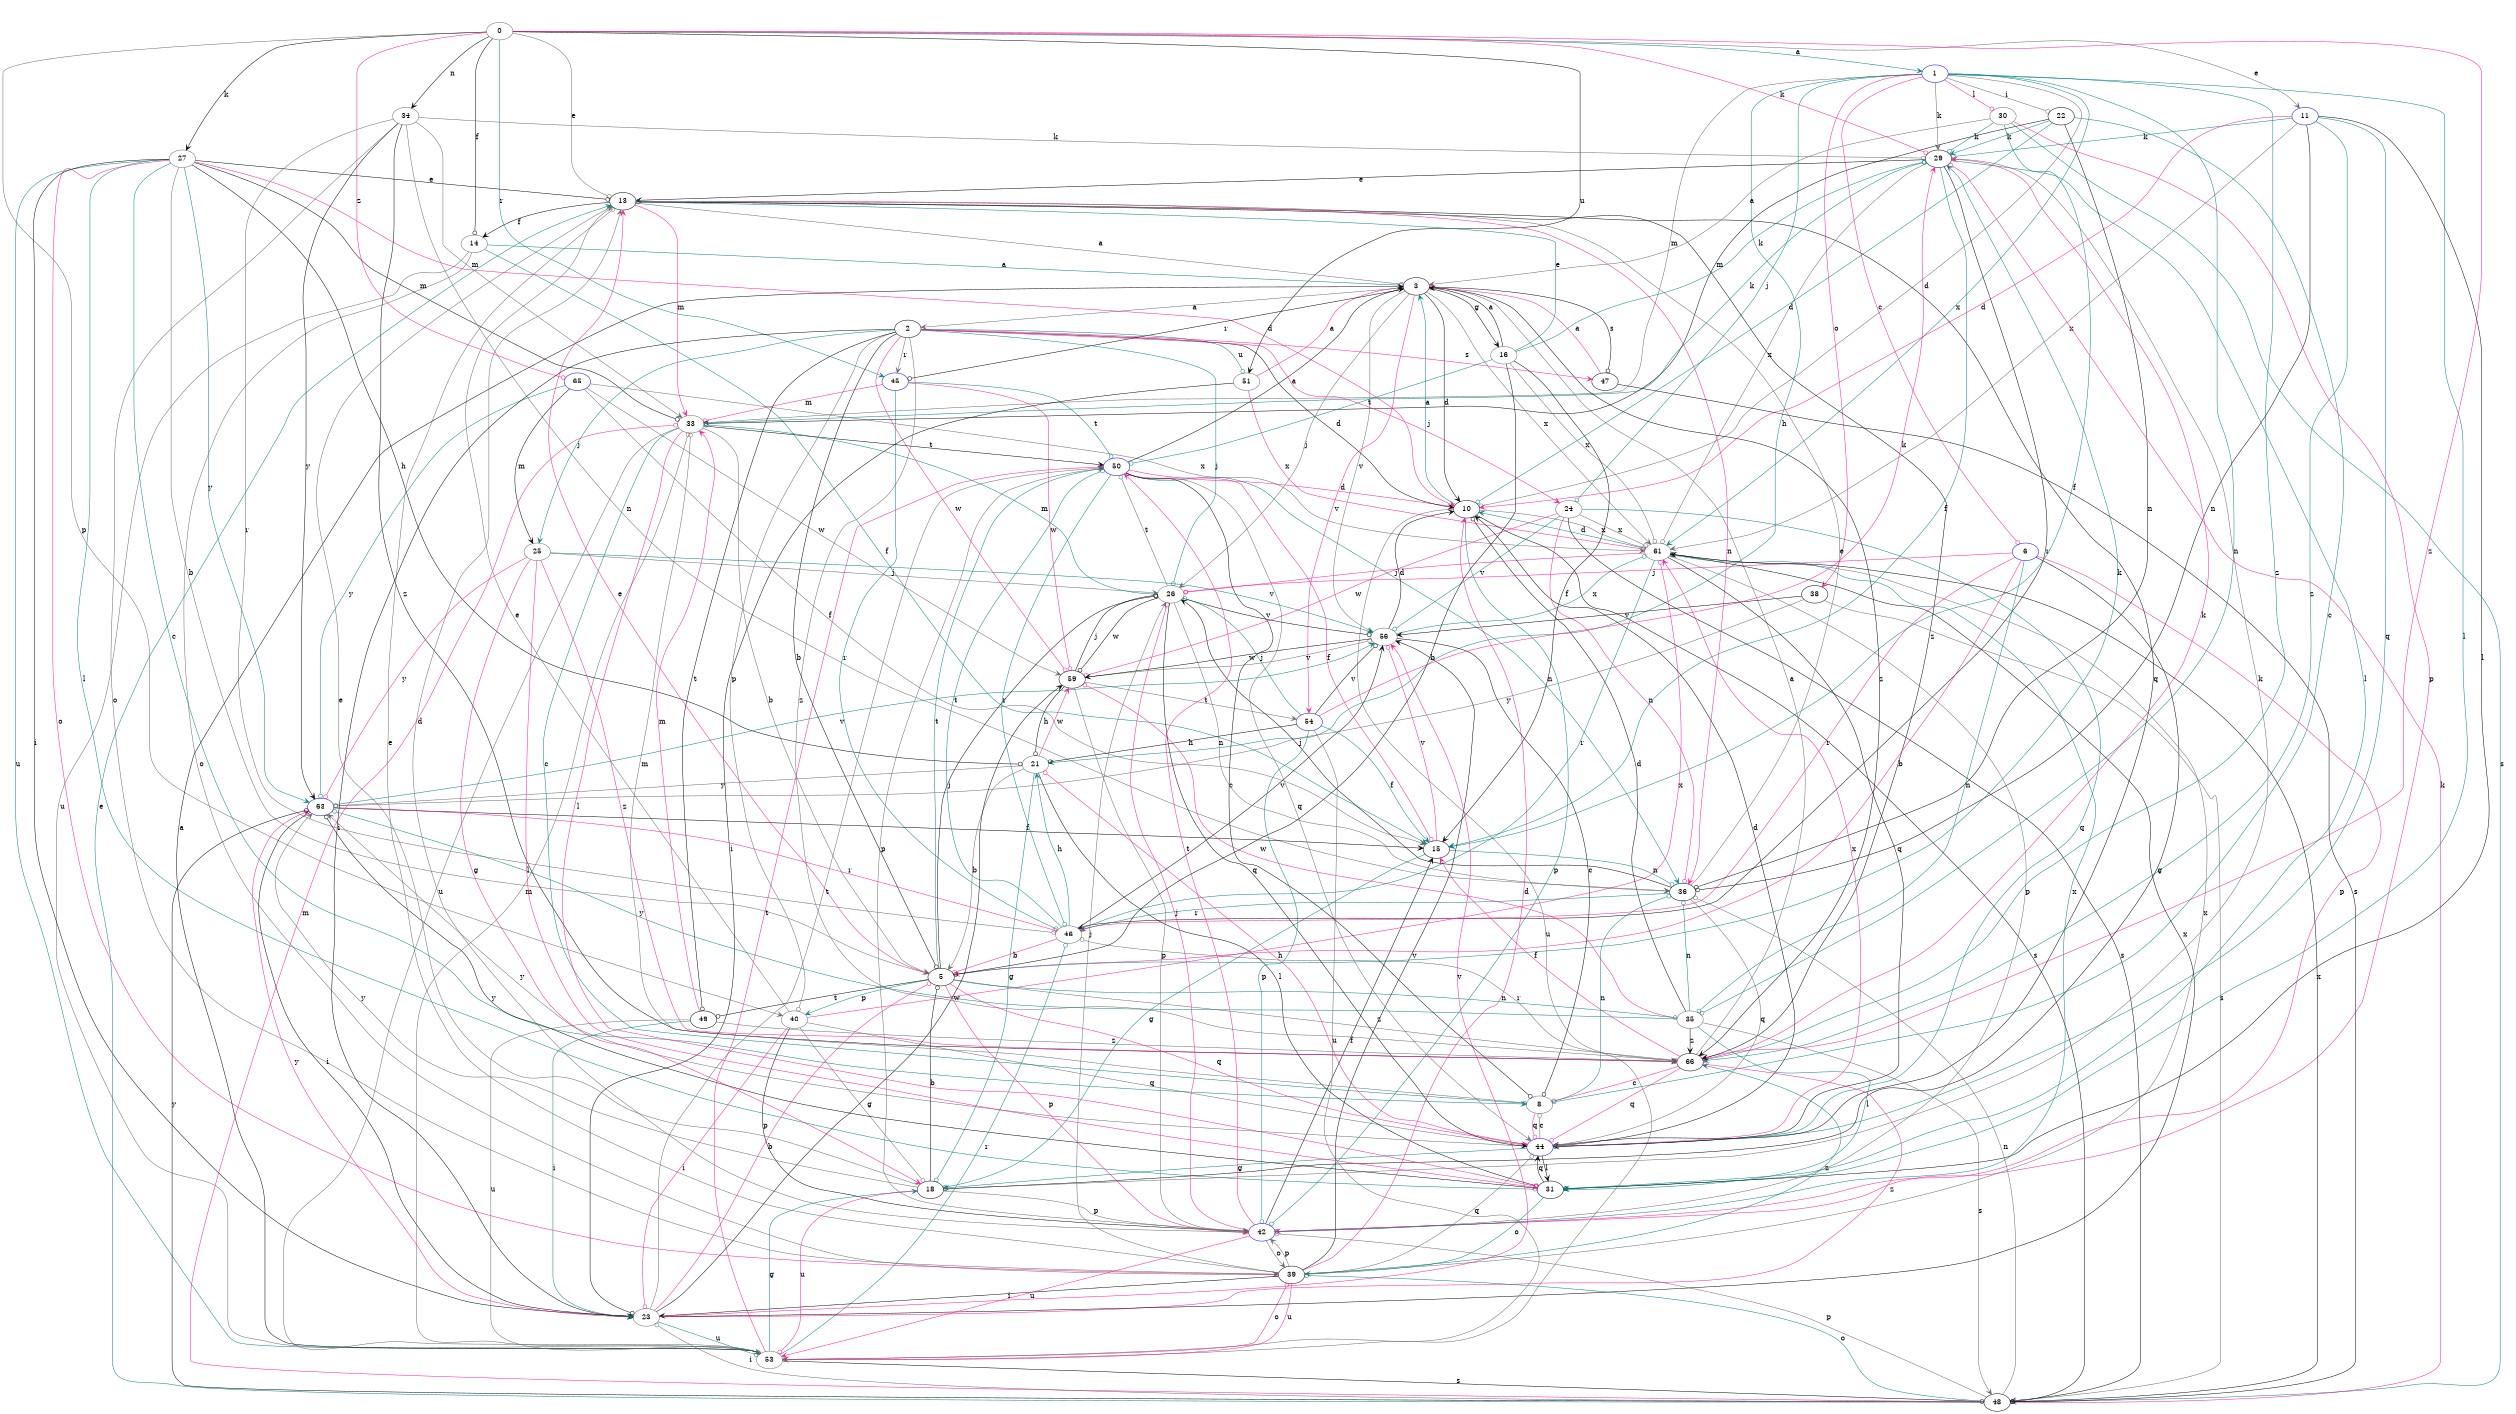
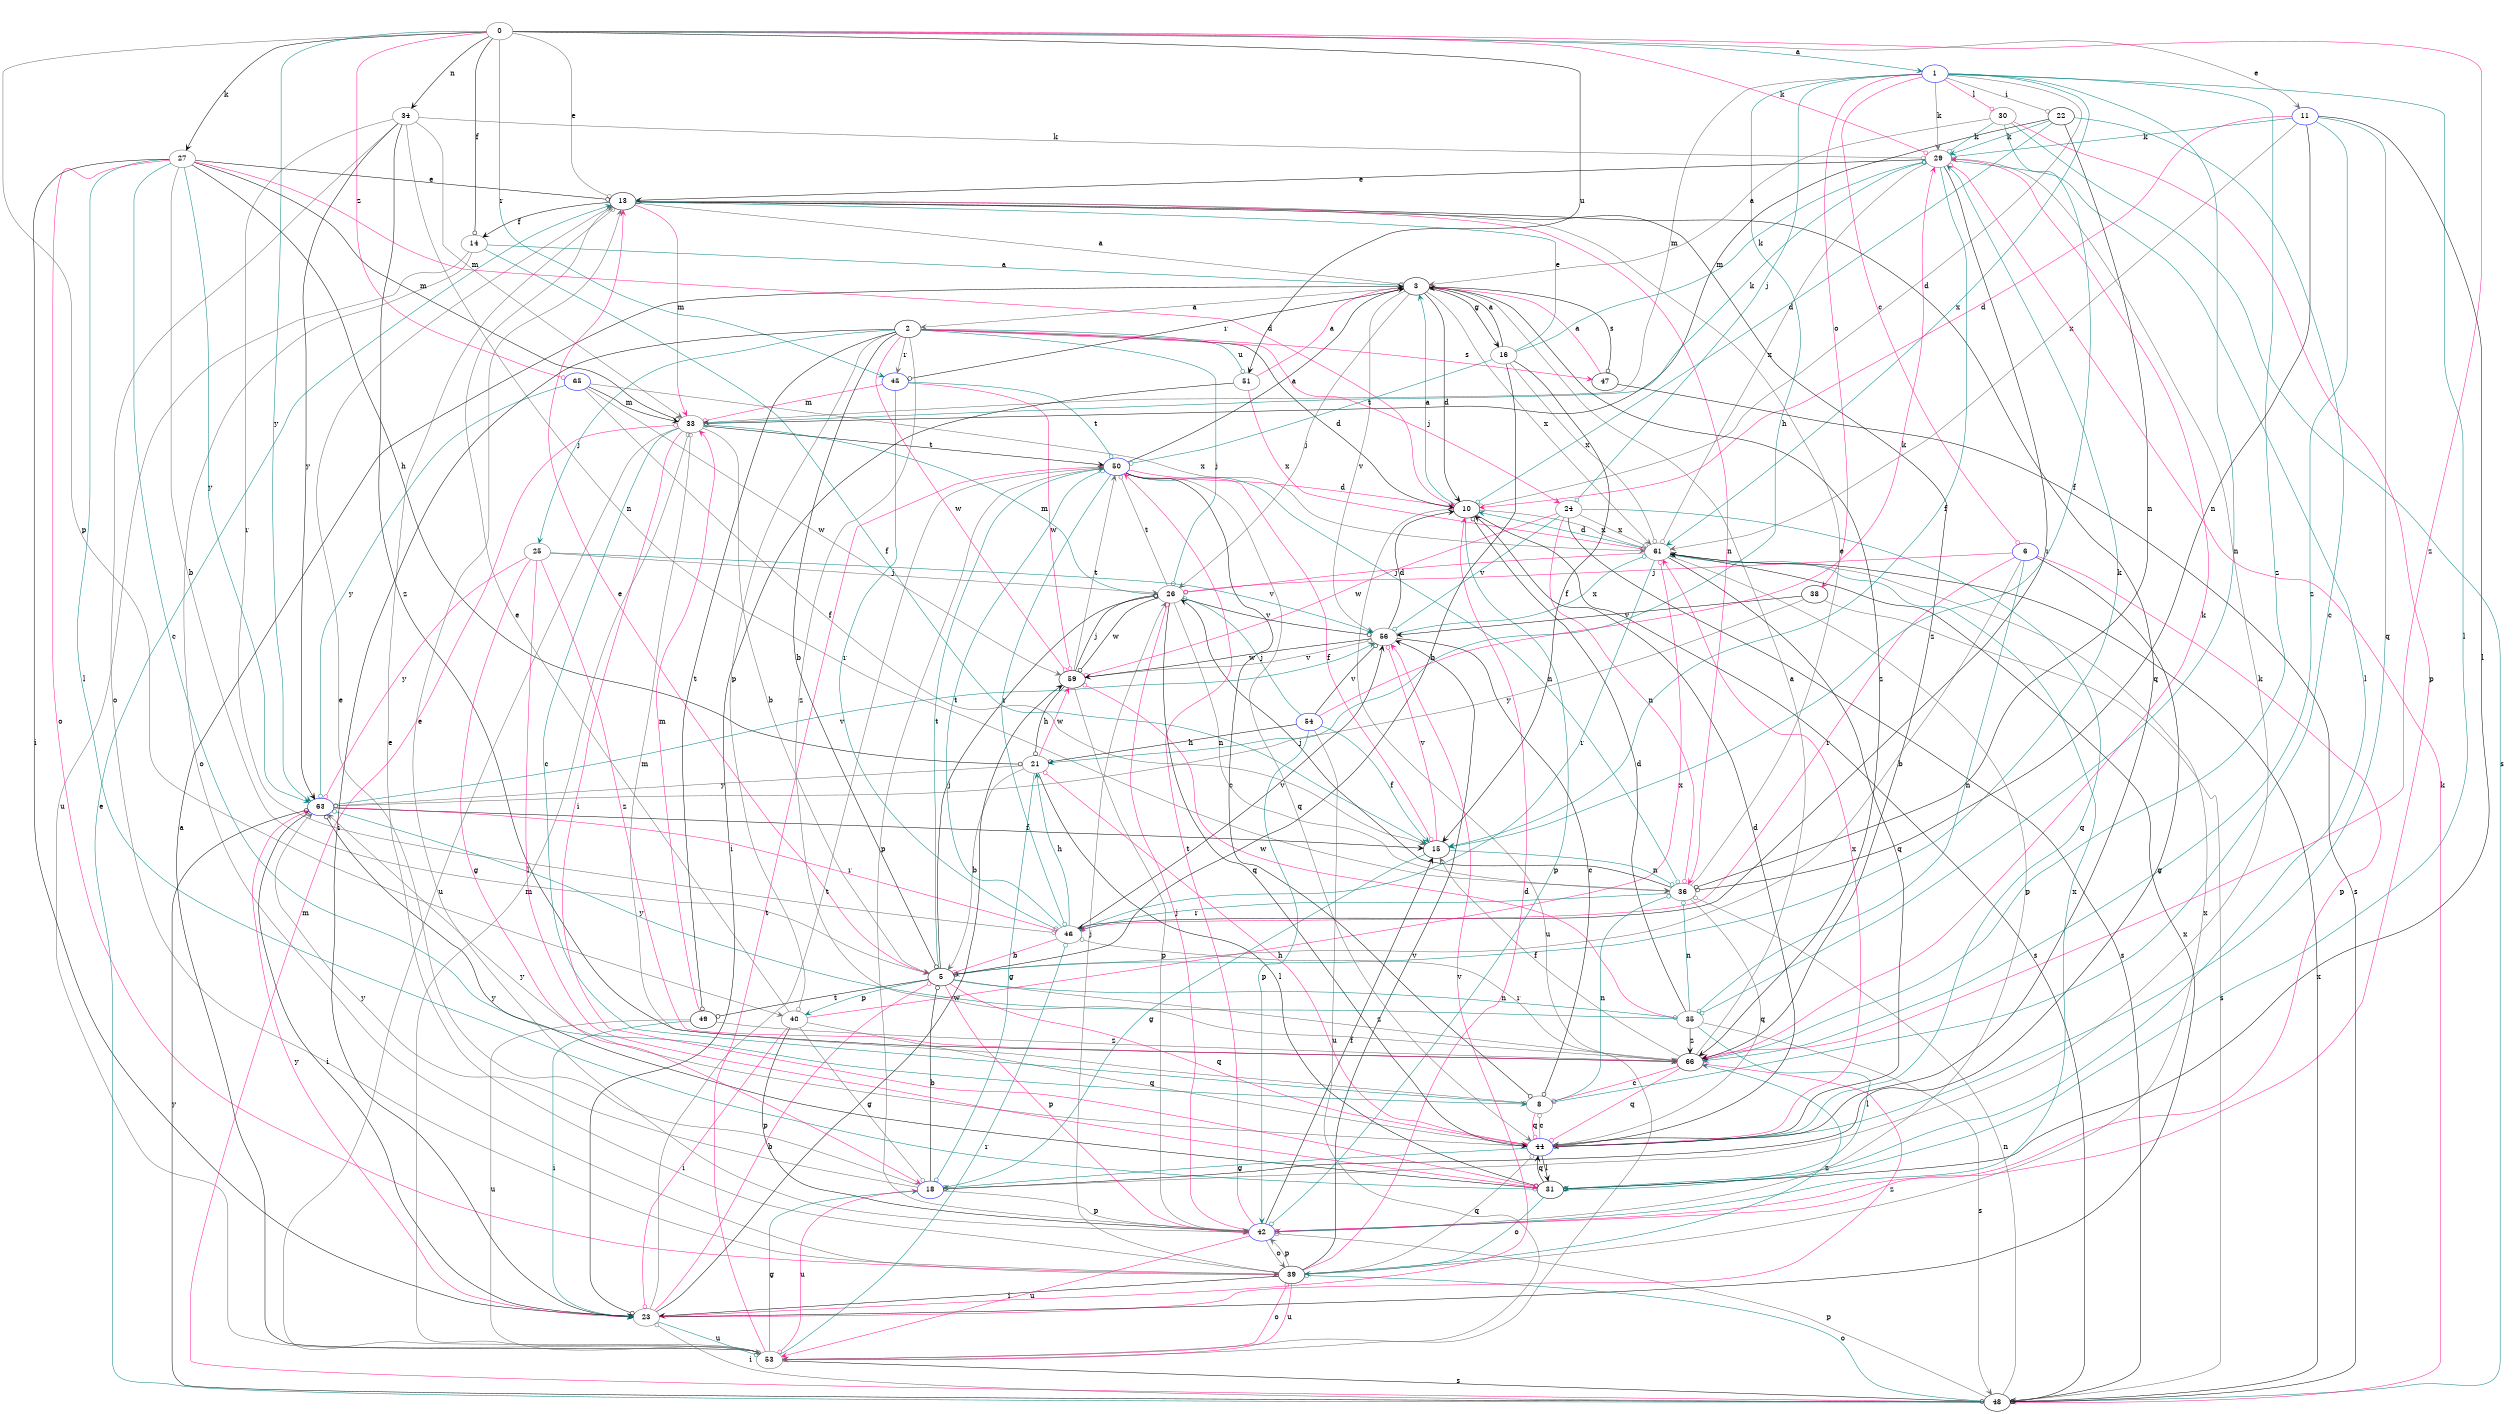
(1938, 159) -> (1938, 159)
none -> (278, 308)
(519, 457) -> (629, 408)
(1341, 483) -> none
(1432, 600) -> (1432, 600)
(1188, 700) -> (1095, 571)
(420, 722) -> (420, 722)
(578, 807) -> (578, 807)
(1683, 892) -> (1683, 892)
(1577, 943) -> (1577, 943)
(879, 955) -> (879, 955)
(1262, 968) -> (1262, 968)
(1550, 972) -> (1550, 972)
(53, 974) -> none
(1846, 1146) -> (1846, 1146)
(930, 1190) -> (930, 1190)
